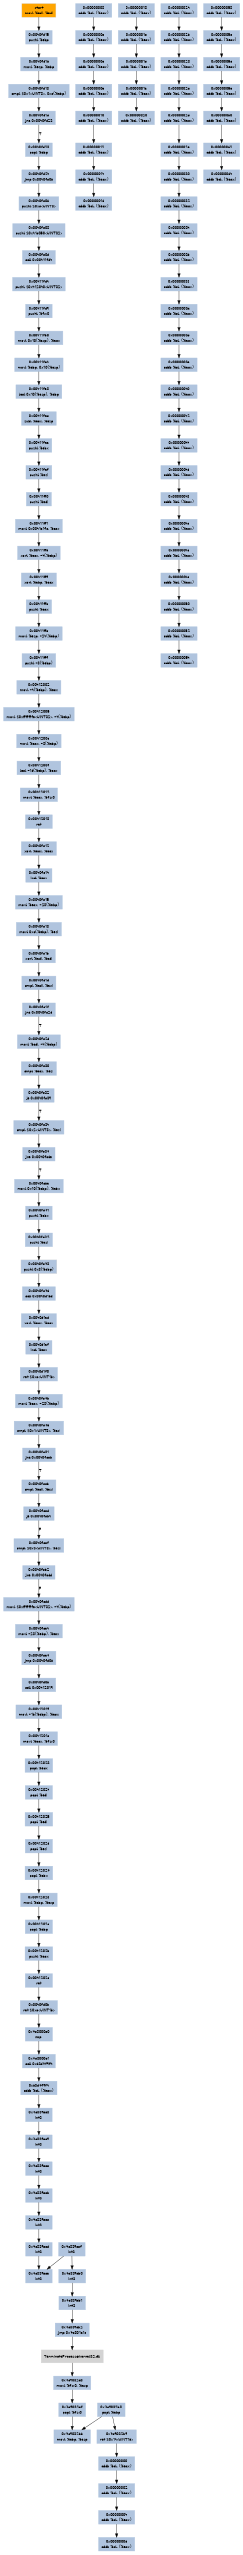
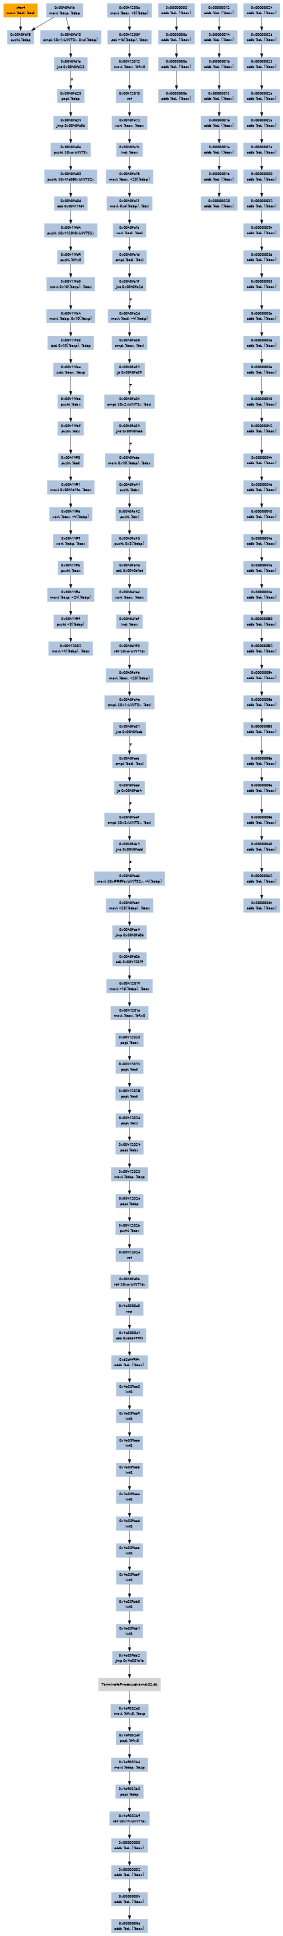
(39, 49) -> (44, 23)
none -> (219, 78)
(94, 118) -> none
none -> (262, 702)
(39, 714) -> none
(57, 2262) -> (130, 1562)
(93, 2422) -> (130, 1776)
